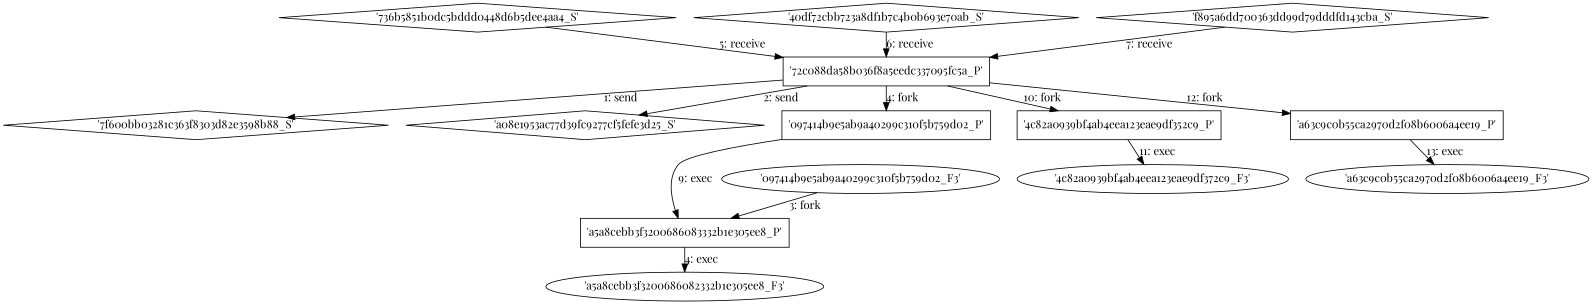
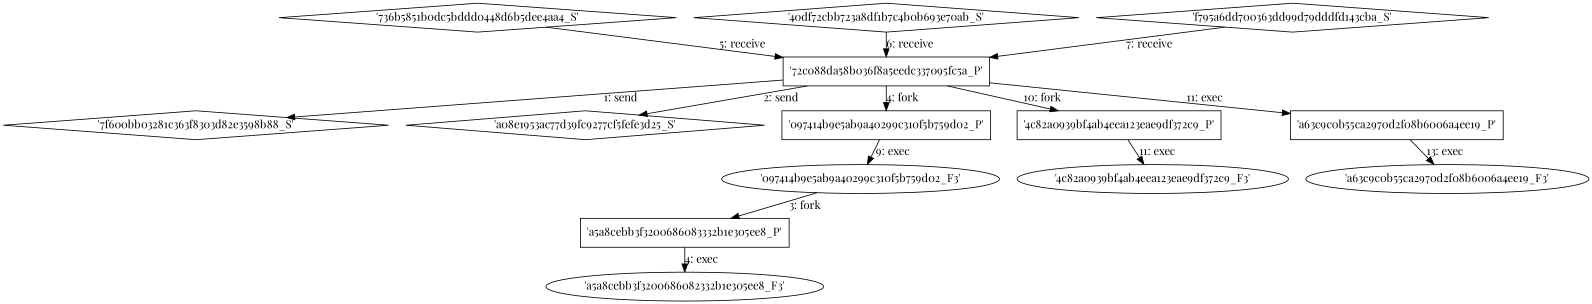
(1292, 18) -> (1292, 18)
(1205, 98) -> (1205, 98)
(1119, 125) -> (1119, 125)
(706, 154) -> (875, 148)
